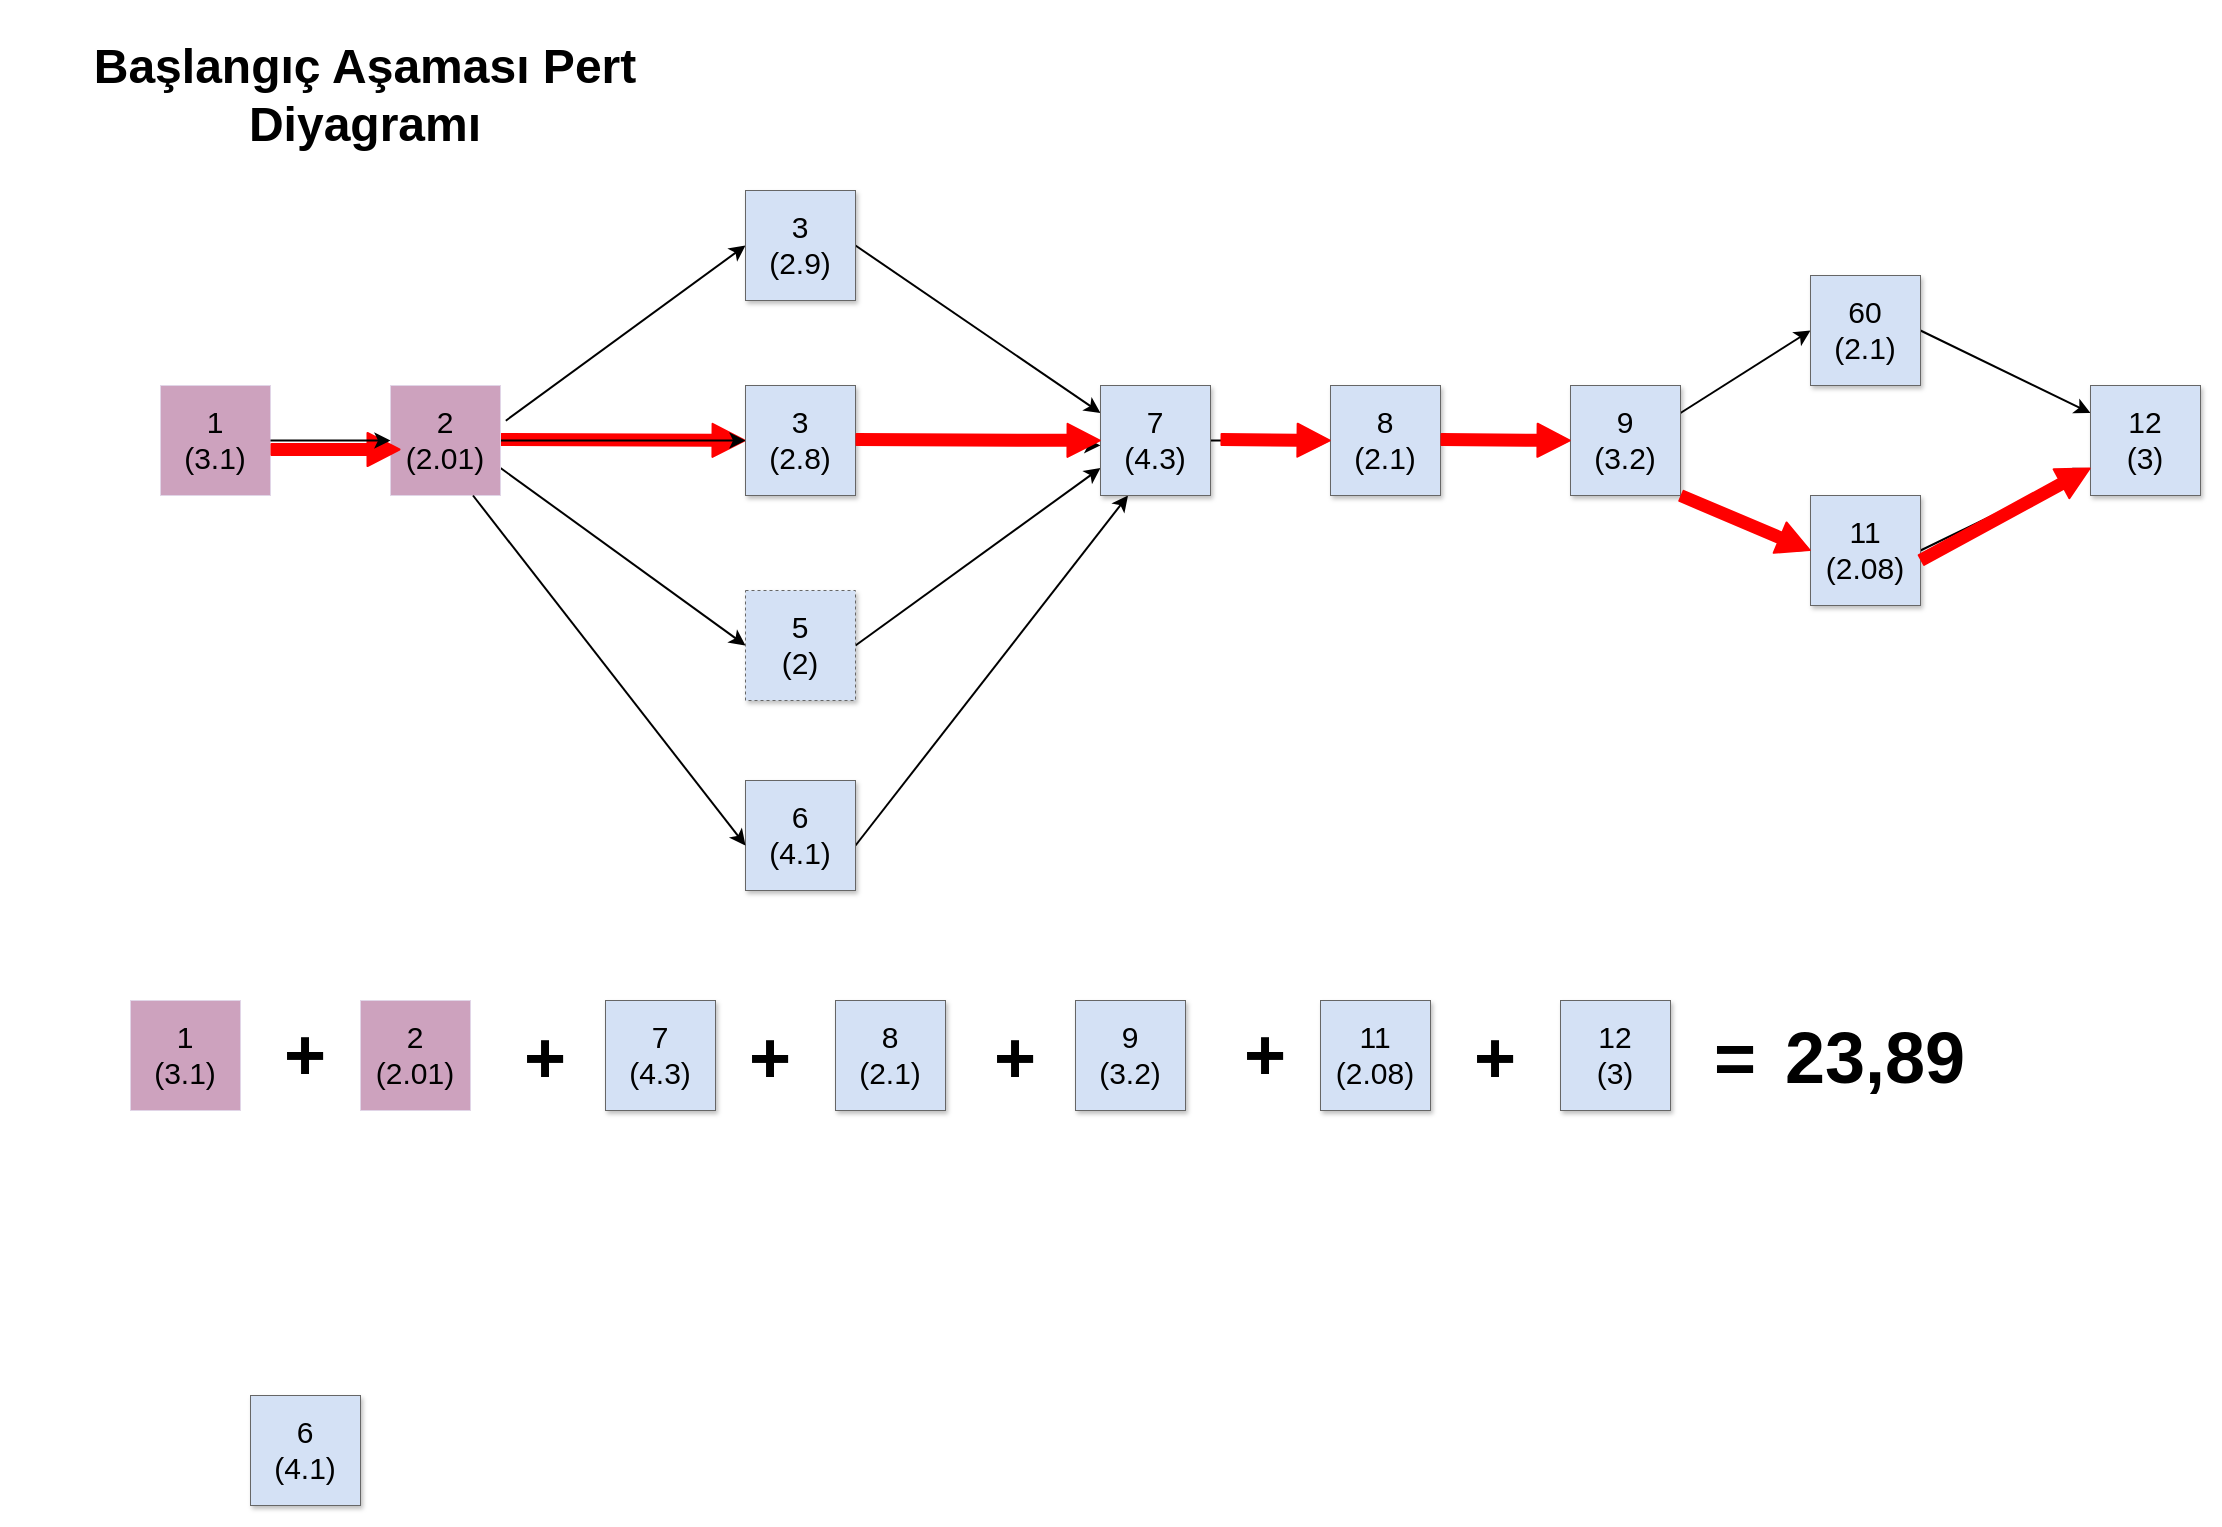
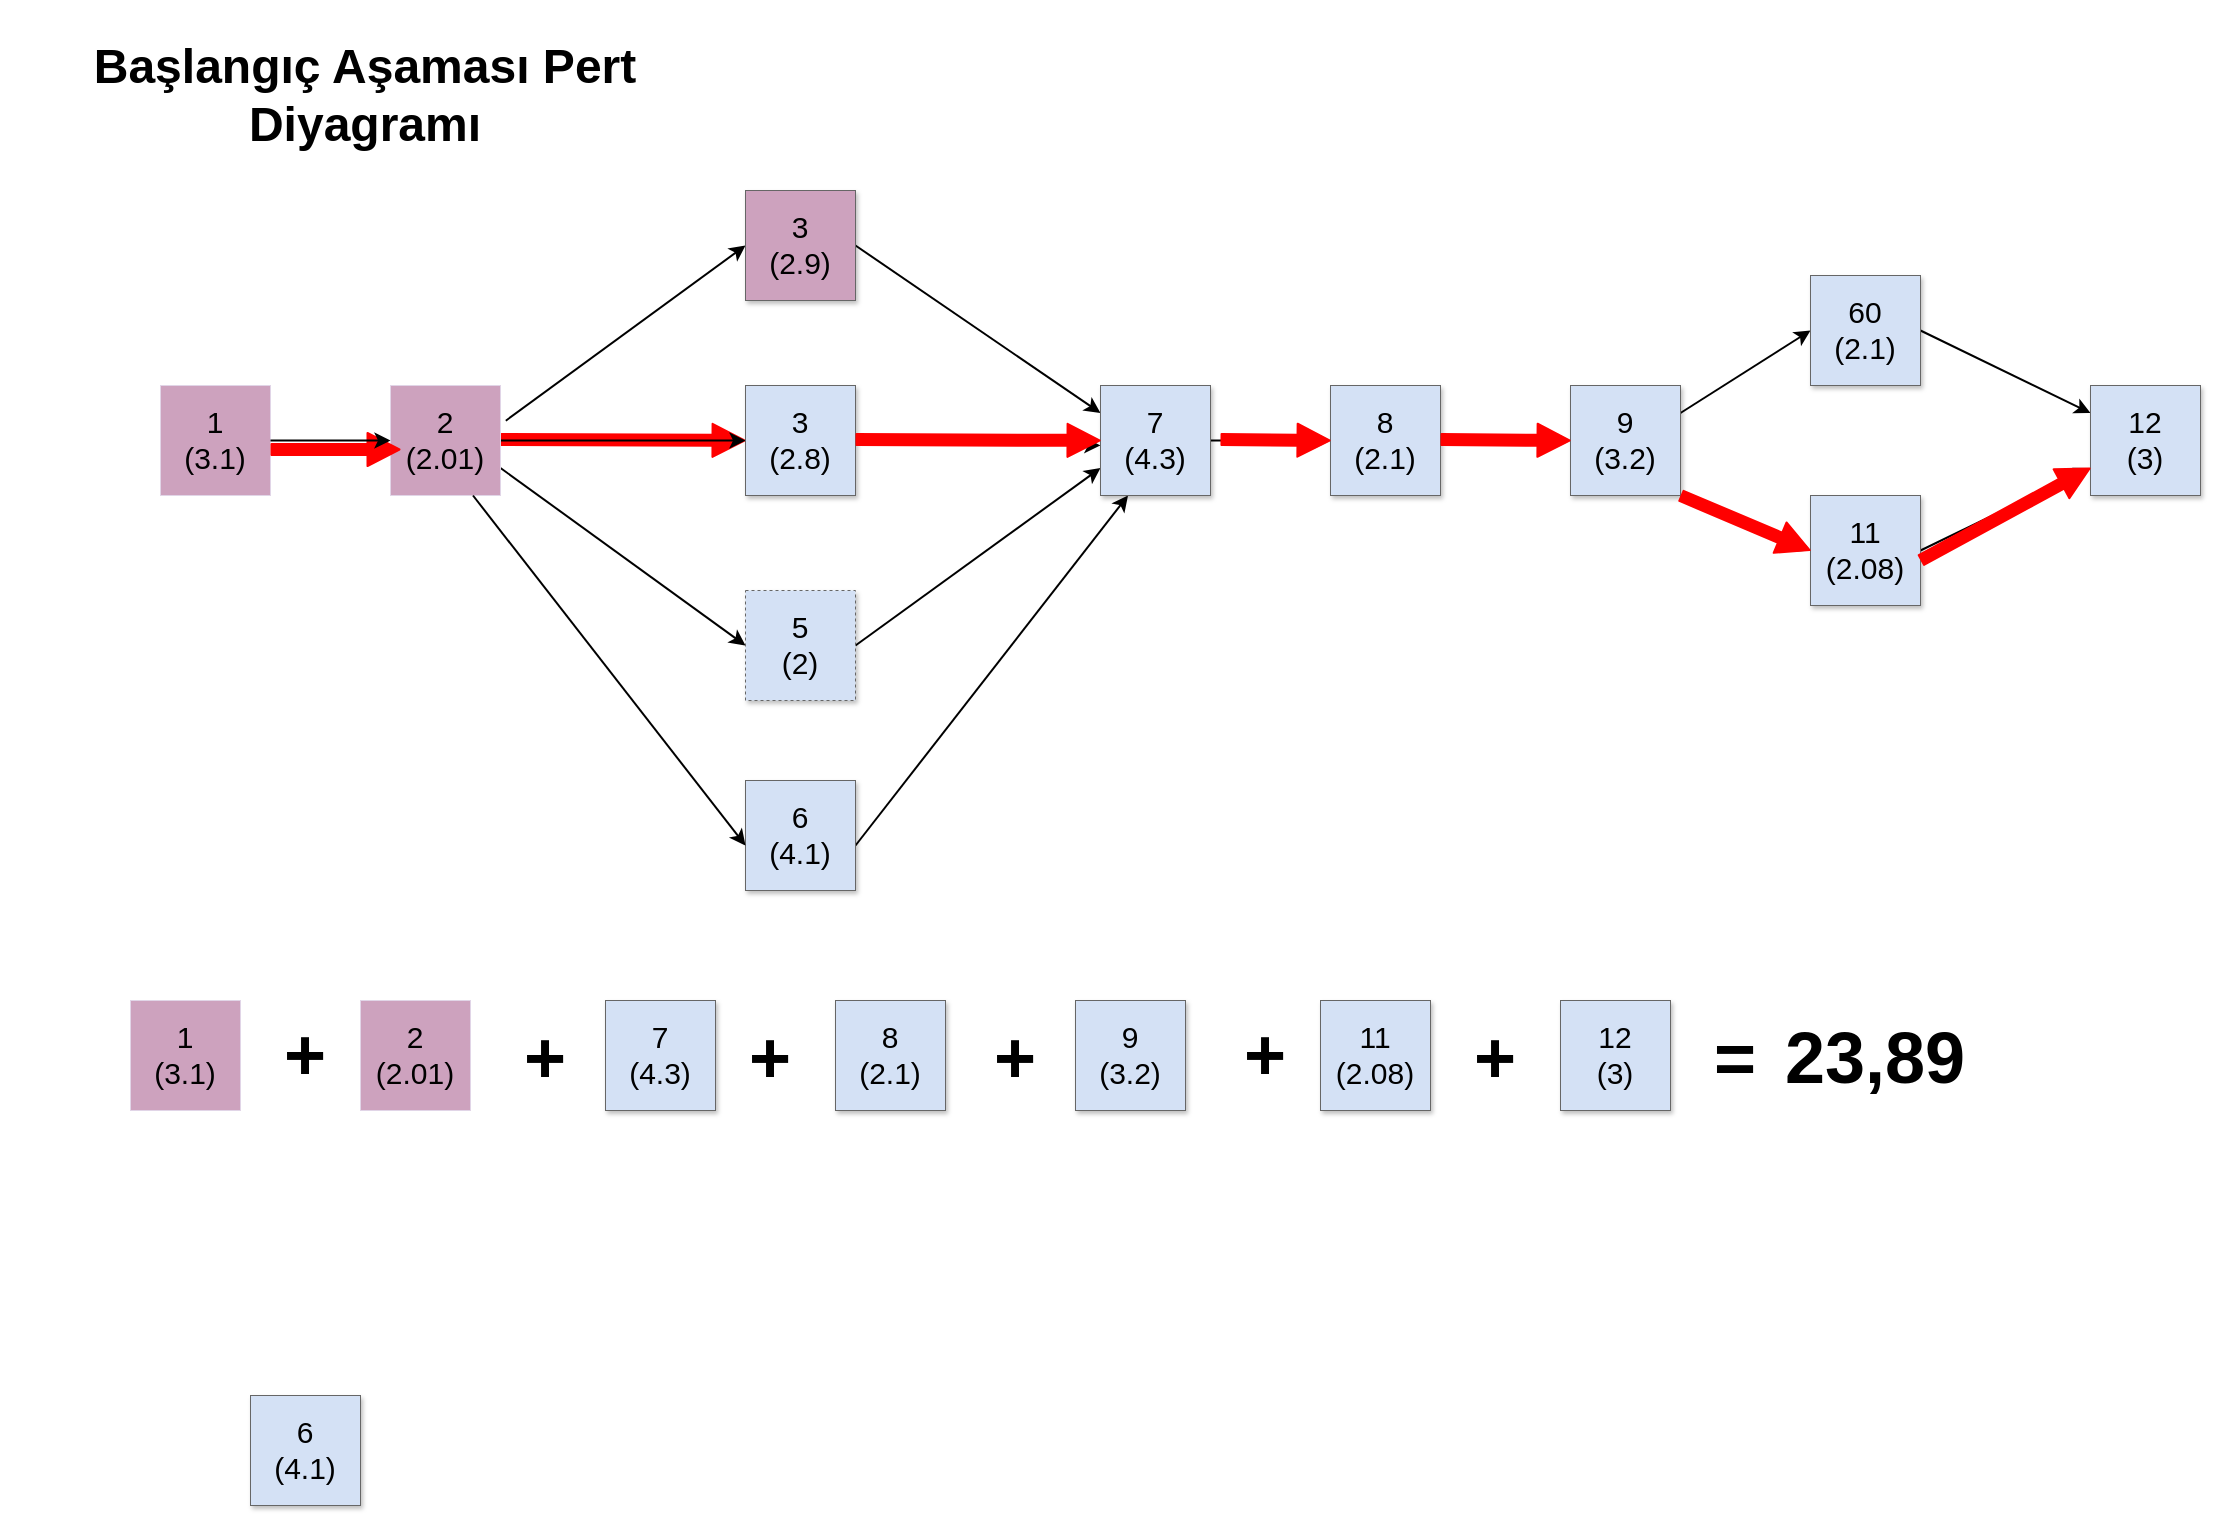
(801, 246) -> (801, 246)
